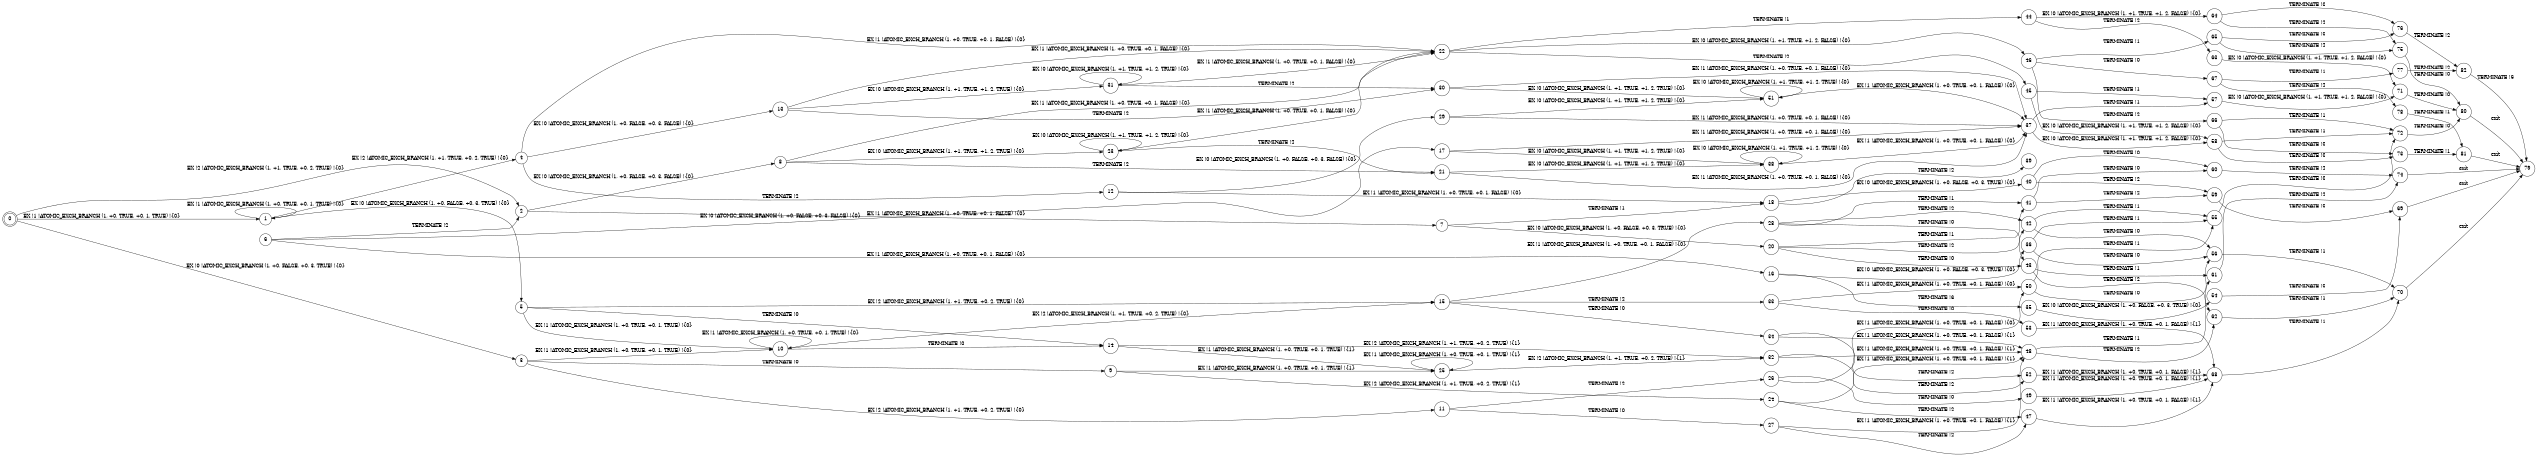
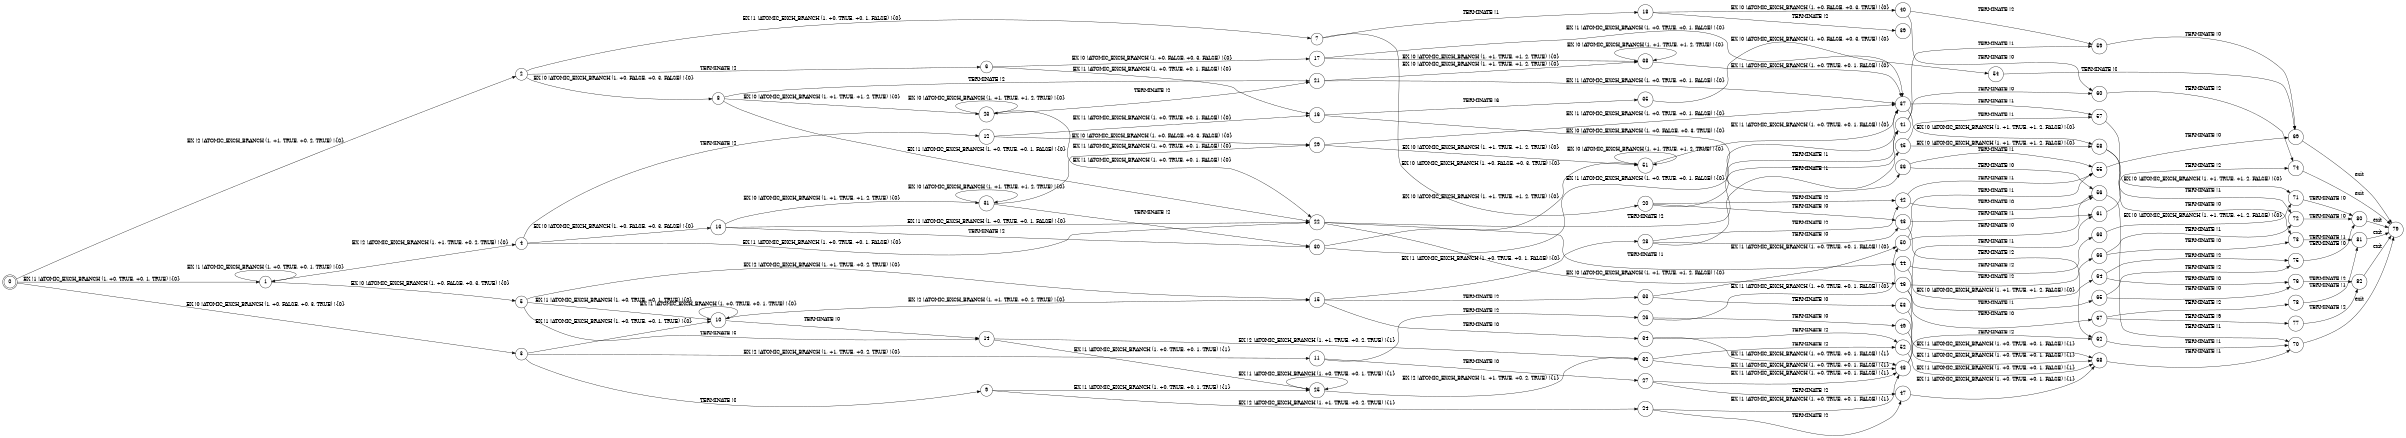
(2307, 72) -> (2203, 317)
(1275, 73) -> (1138, 153)
(2496, 78) -> (2378, 247)
(2317, 188) -> (2195, 149)
(2122, 193) -> (1996, 44)
(1439, 197) -> (1150, 126)
(396, 234) -> (752, 71)
